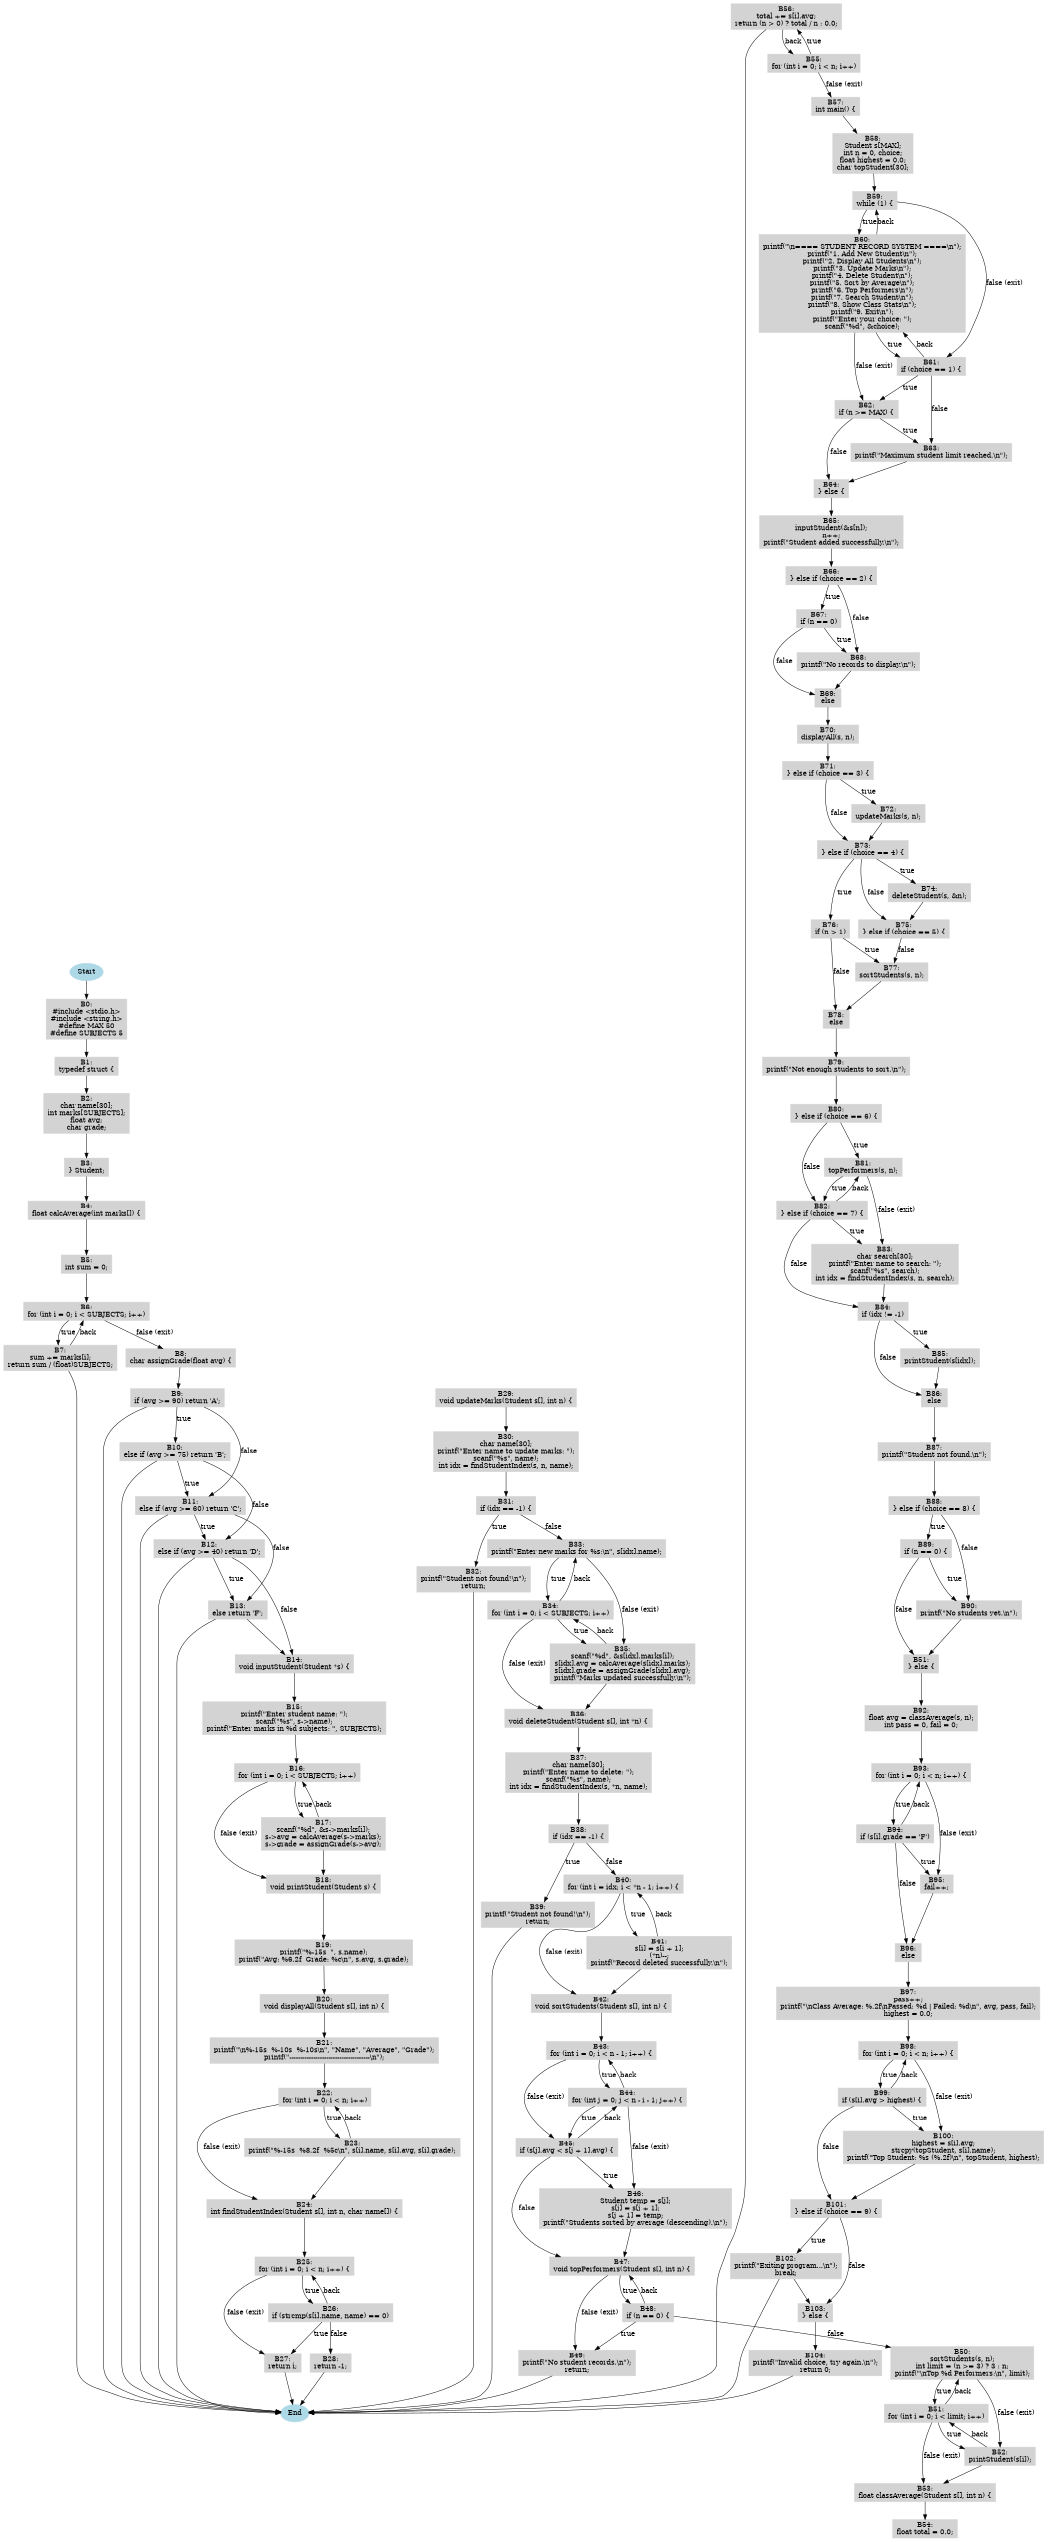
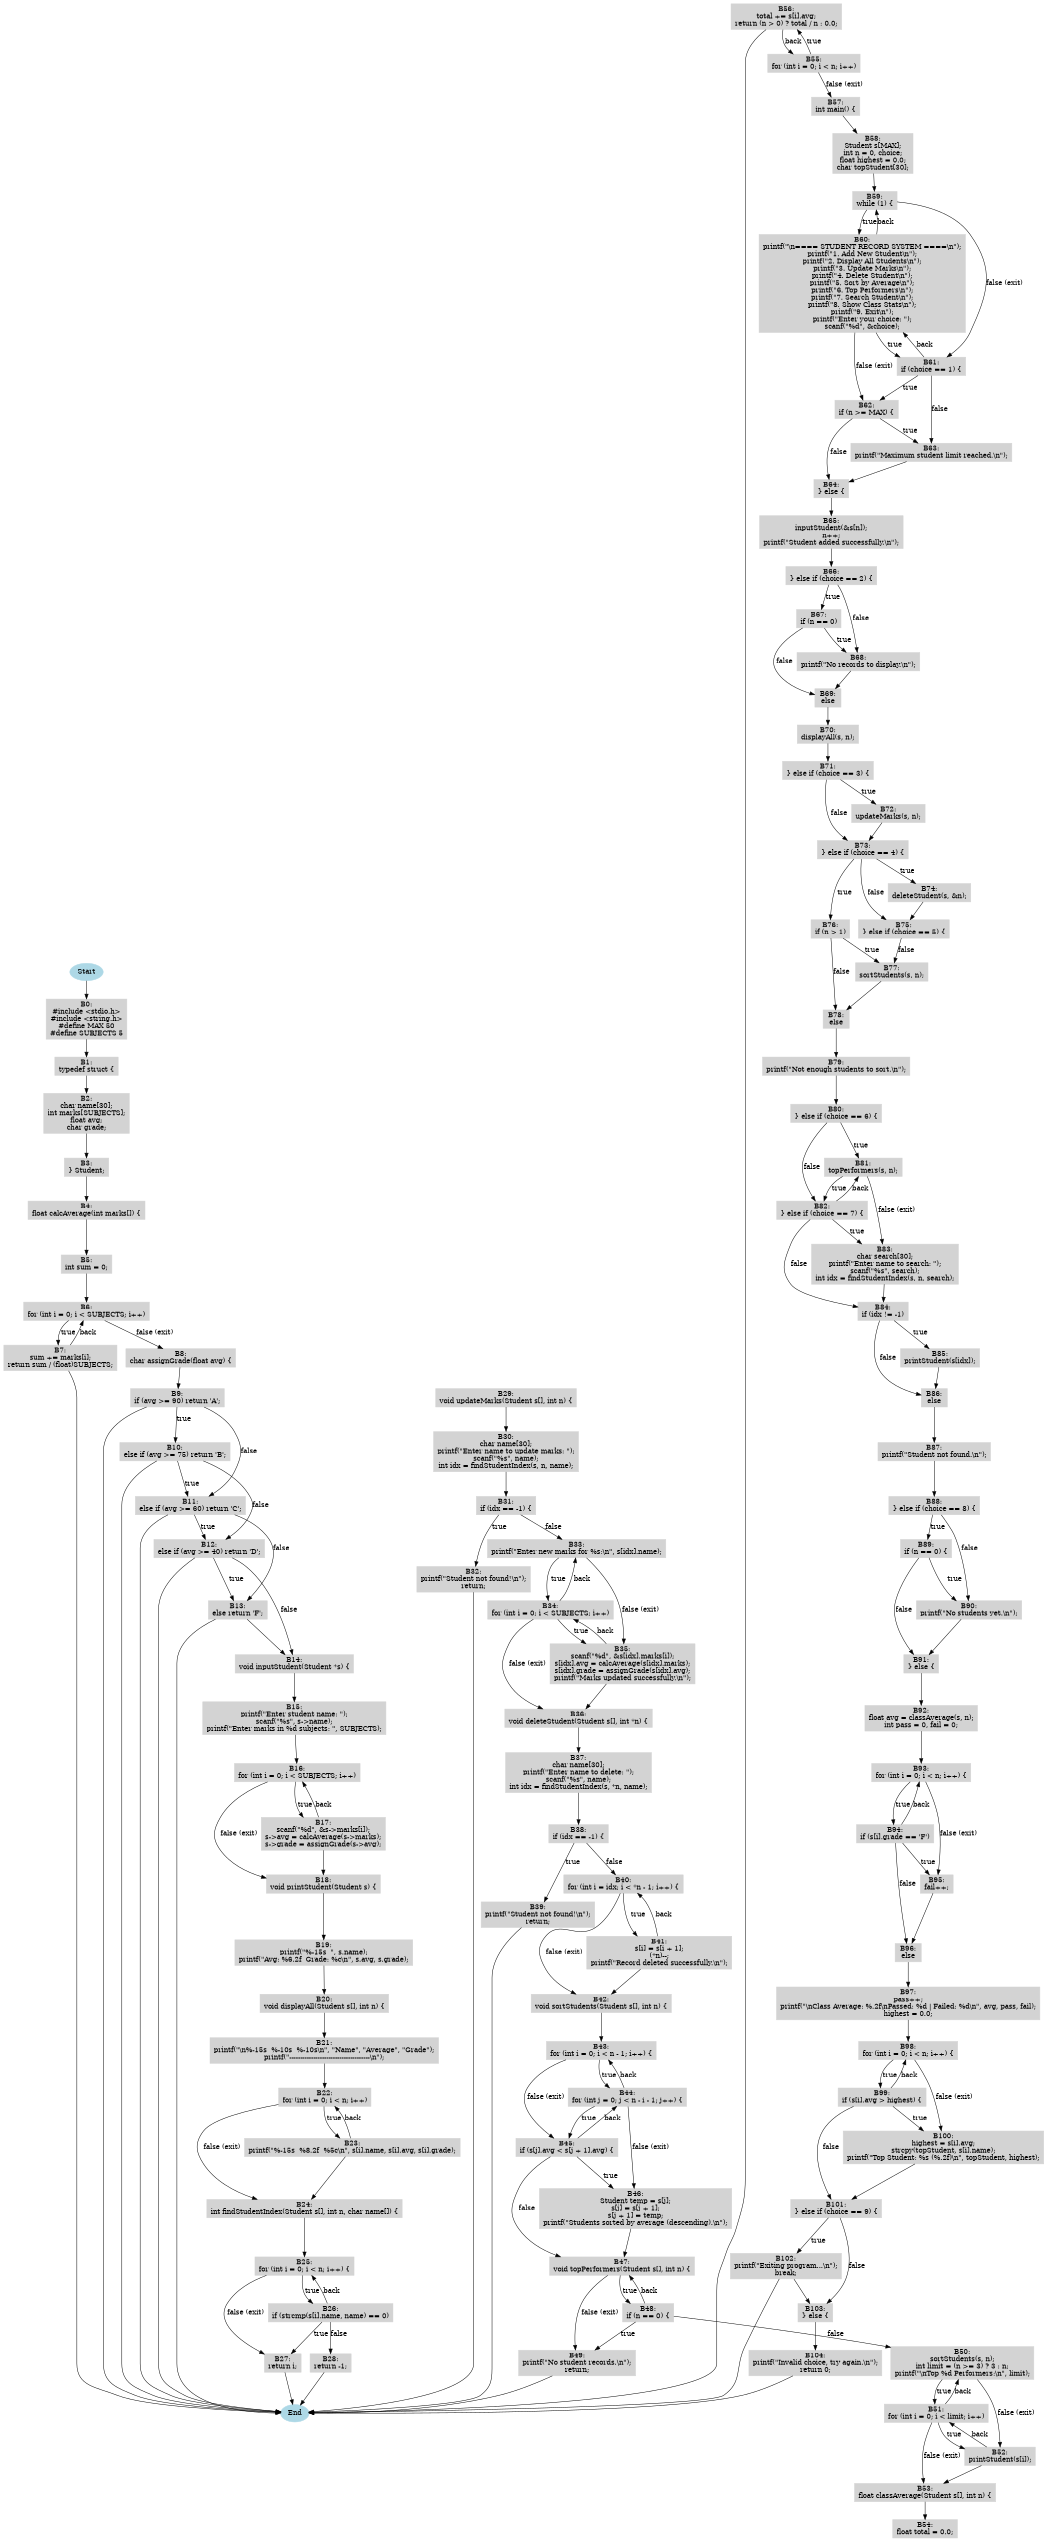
(921, 1664) -> (921, 1664)
